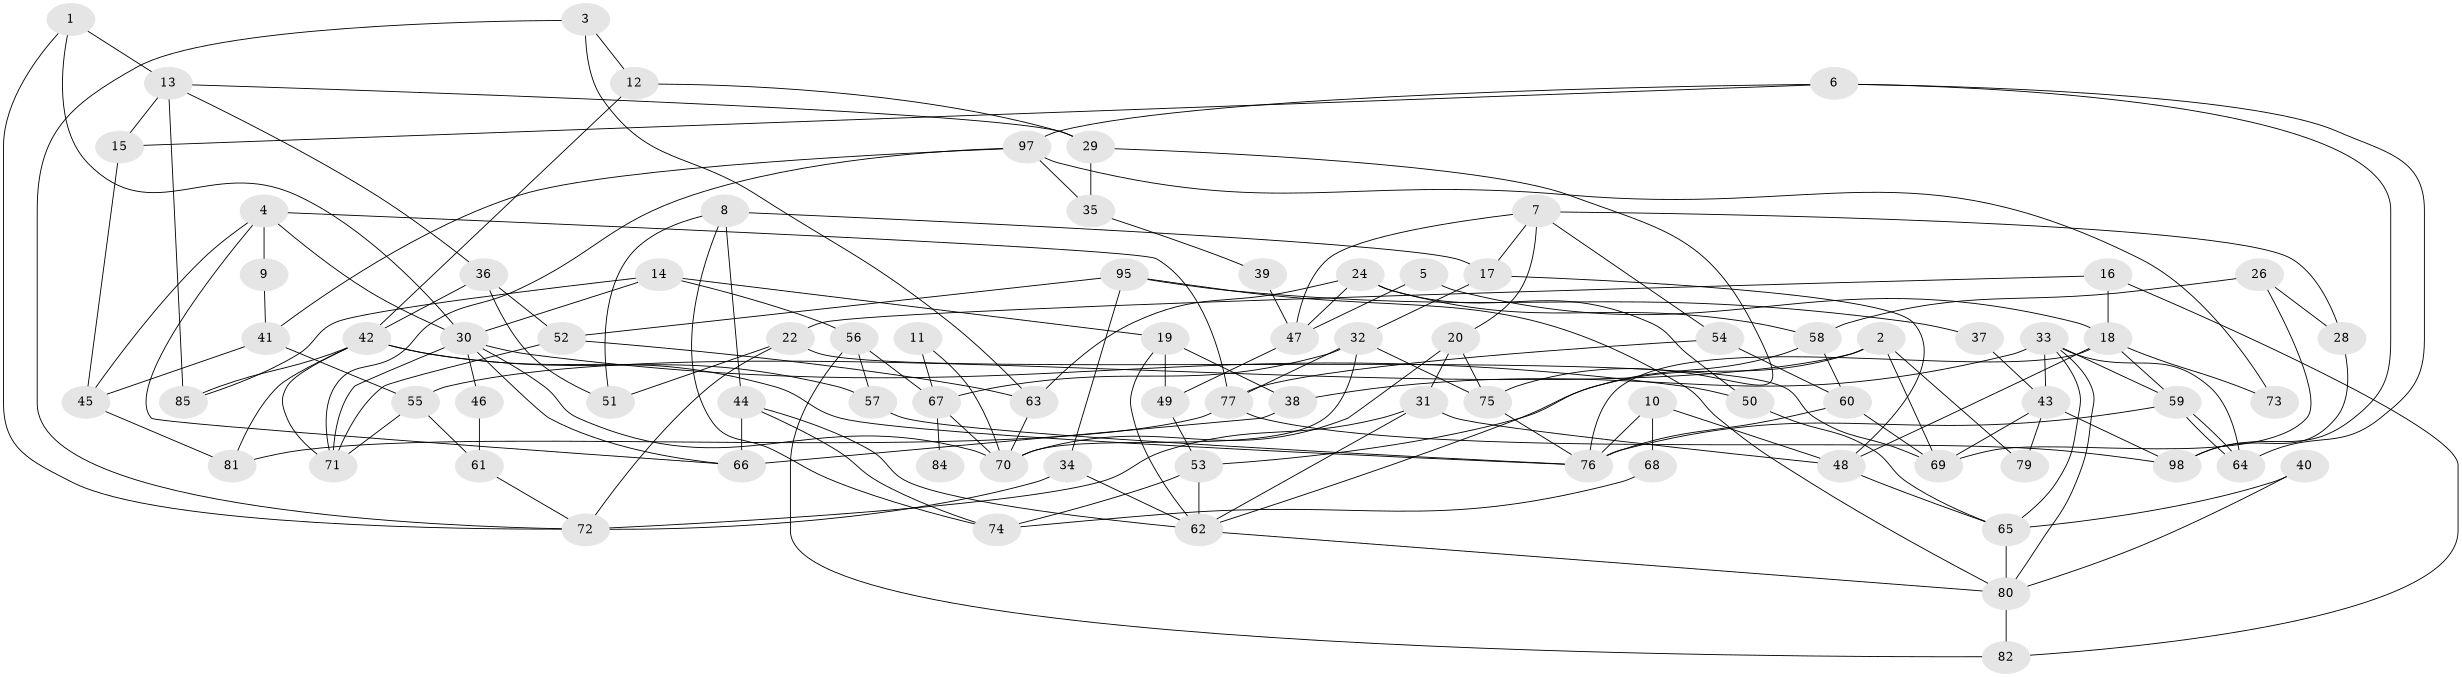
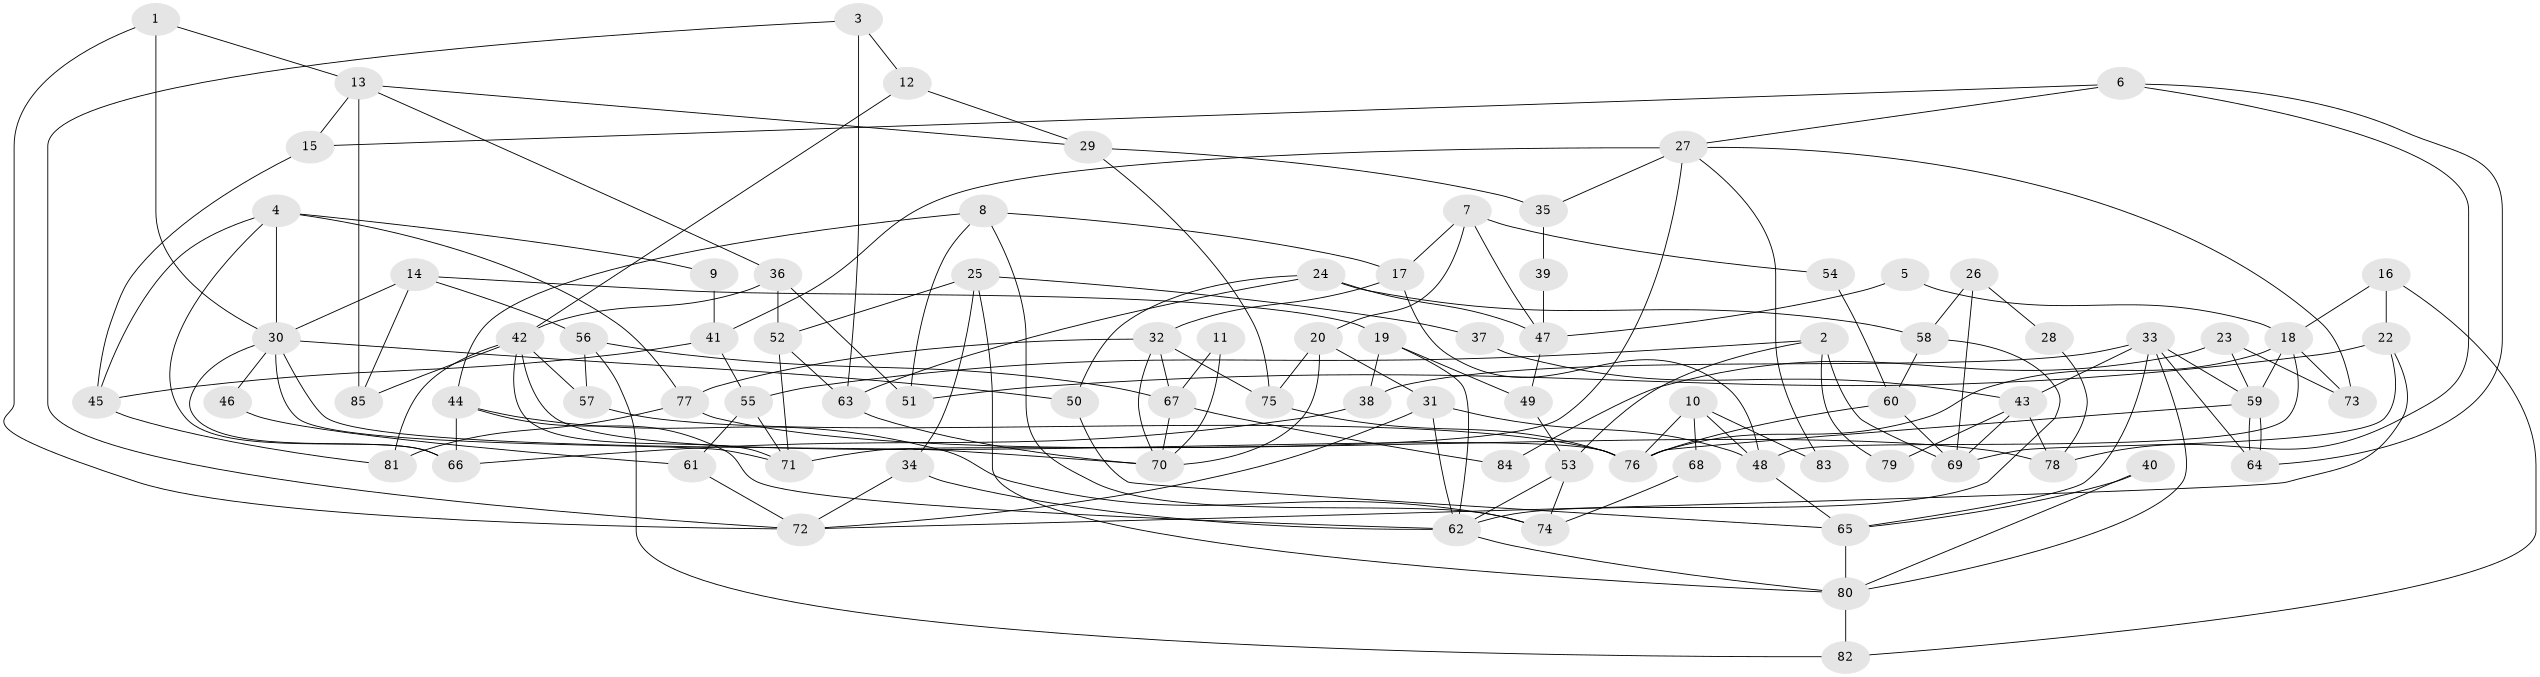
(1027, 147) -> (1684, 147)
(1967, 223) -> none
(1124, 275) -> (976, 275)
none -> (2225, 338)
(1482, 356) -> none
none -> (1824, 466)
(2177, 466) -> (2053, 466)
